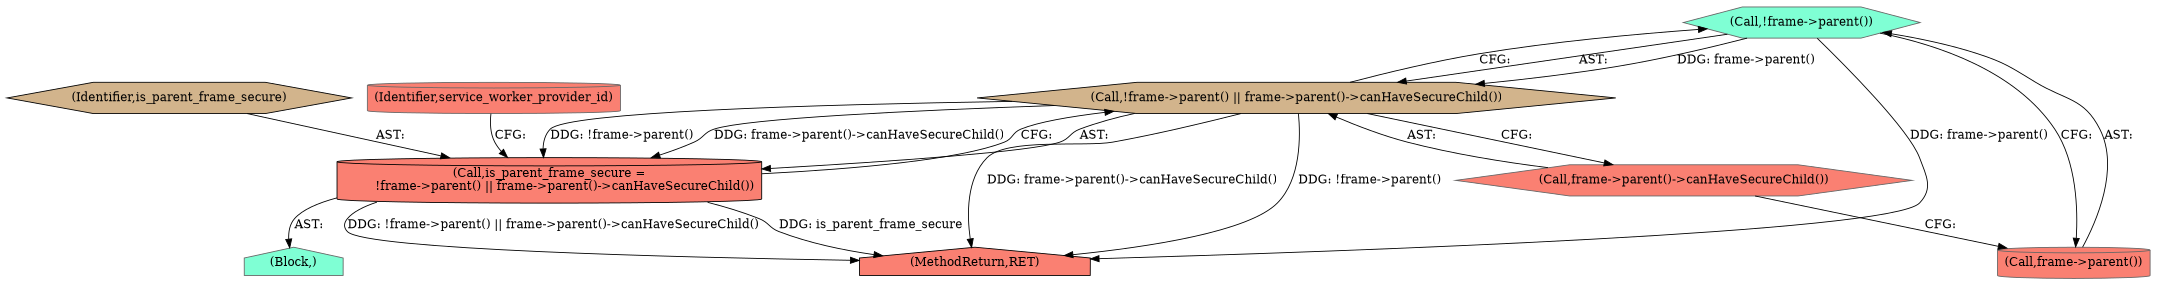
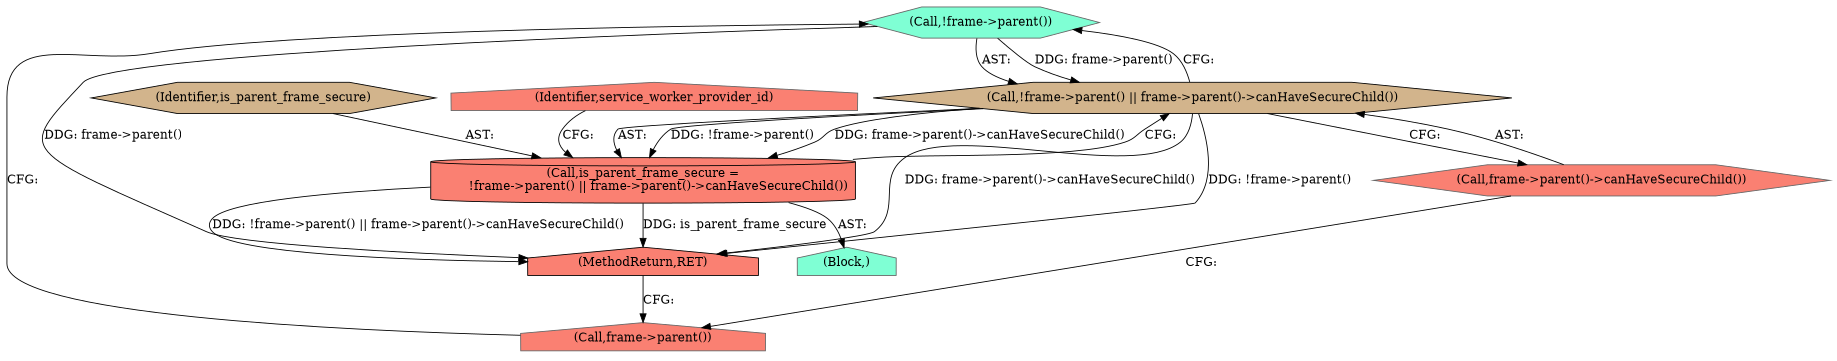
(2024, 96) -> (643, 295)
(494, 98) -> (654, 98)
(2121, 136) -> (25, 180)
(2074, 263) -> (643, 338)
